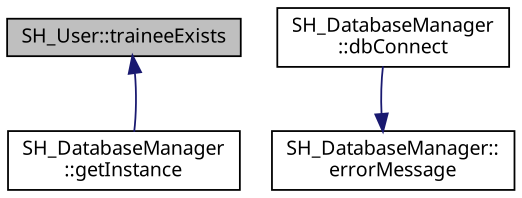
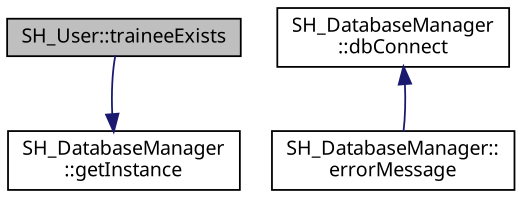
(381, 90) -> (405, 108)
(136, 103) -> (112, 85)
